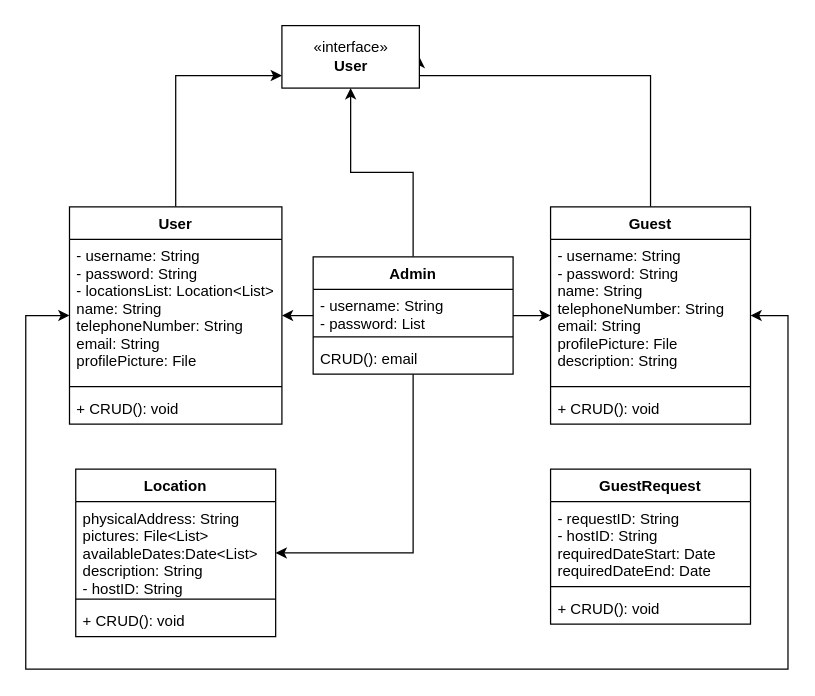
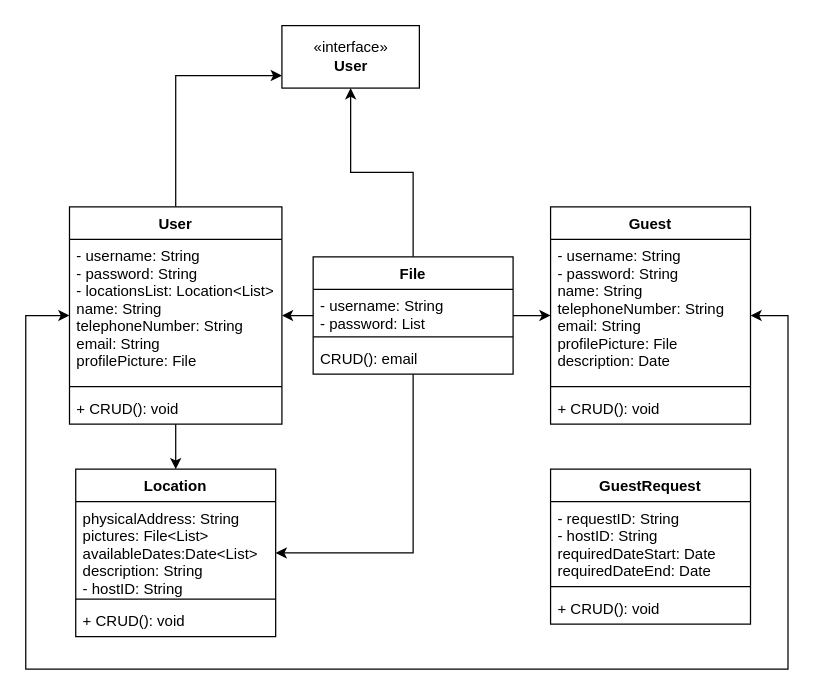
(596, 76) -> none
(625, 256) -> (625, 256)
(413, 274) -> (413, 274)
none -> (176, 449)
